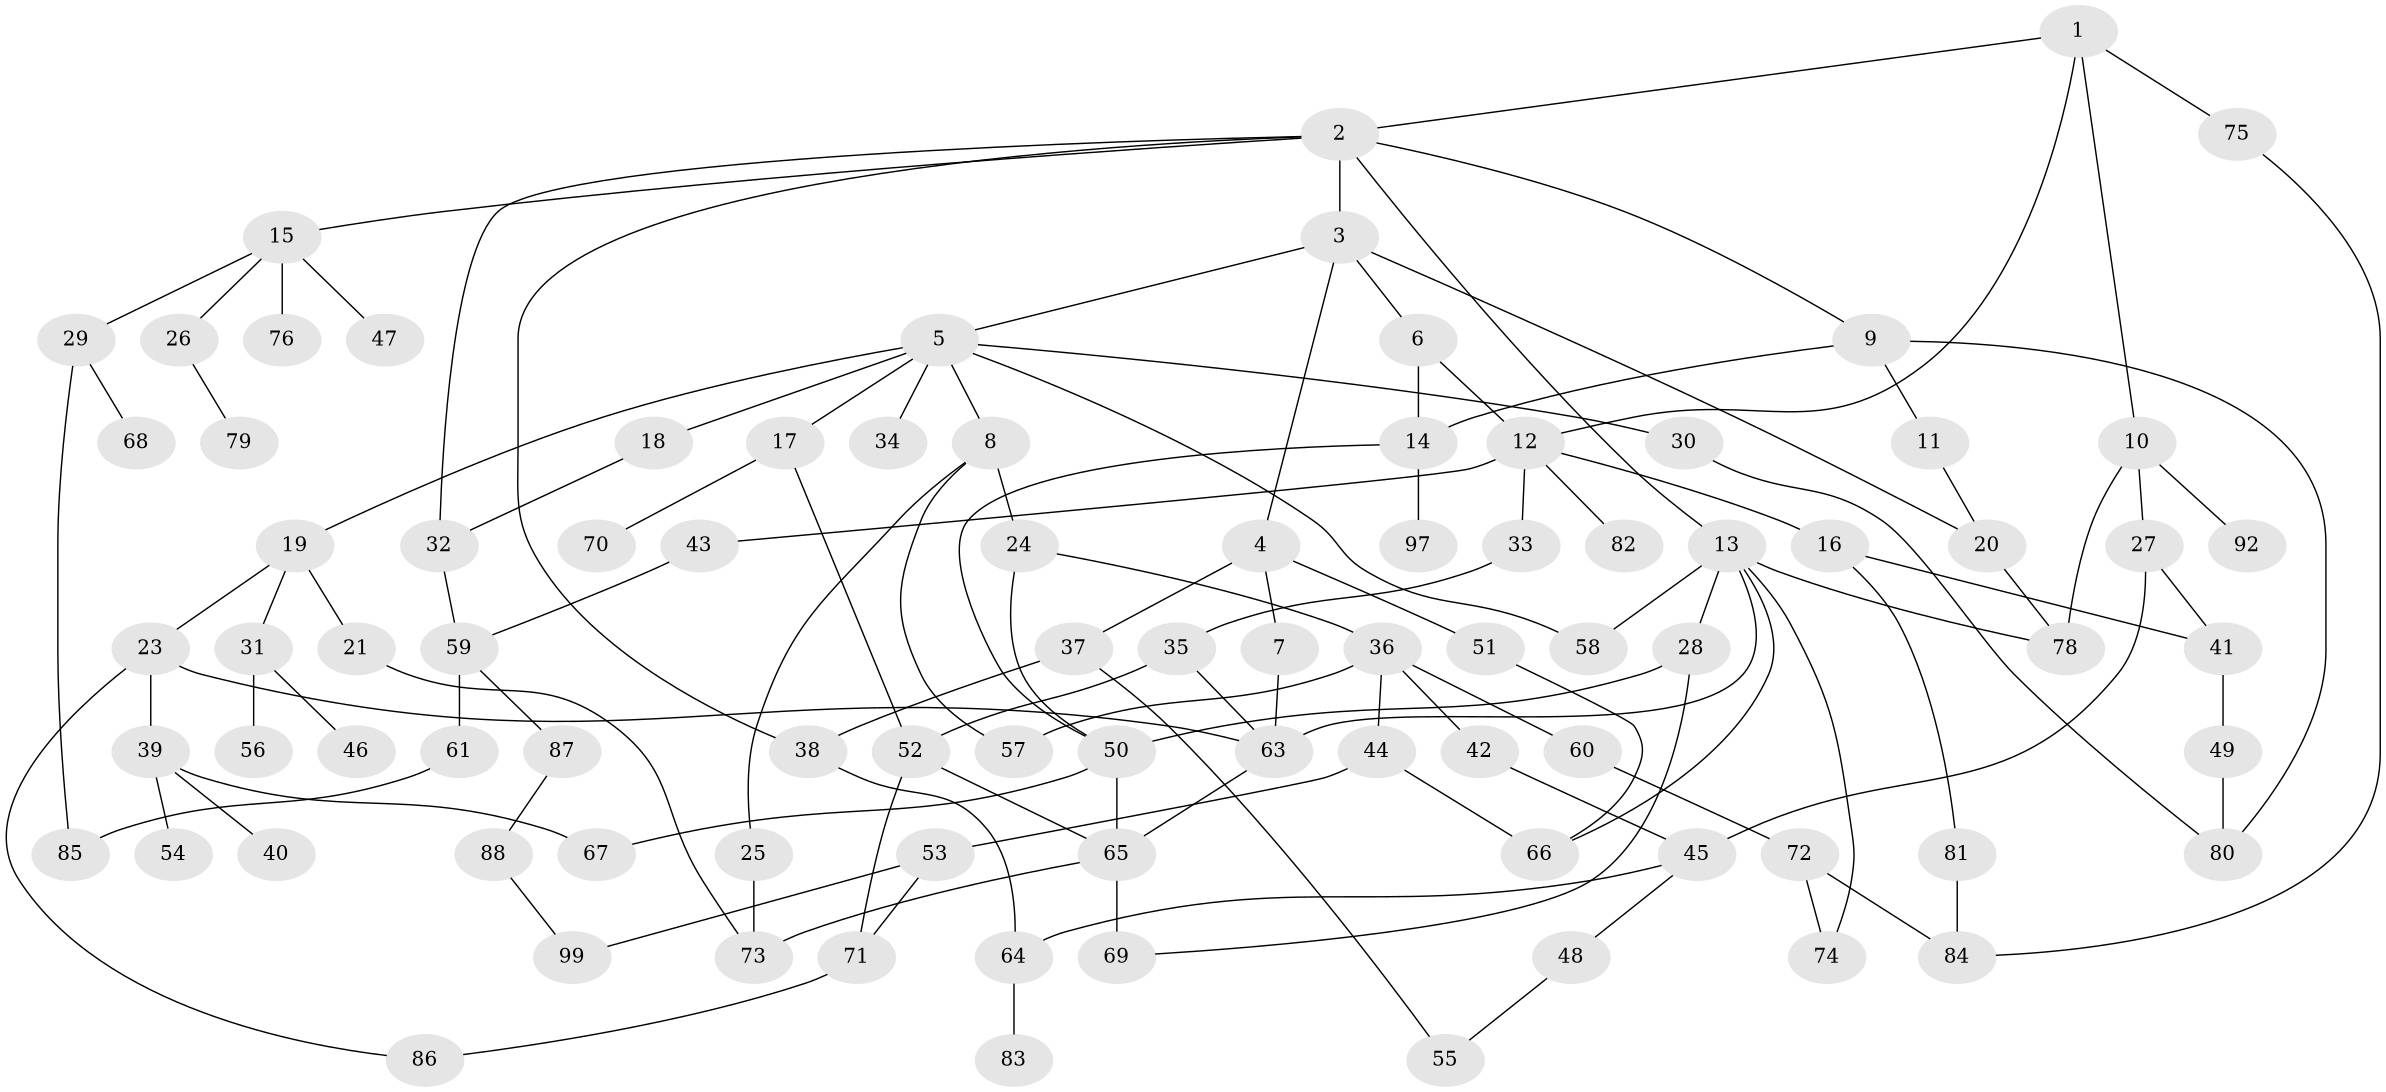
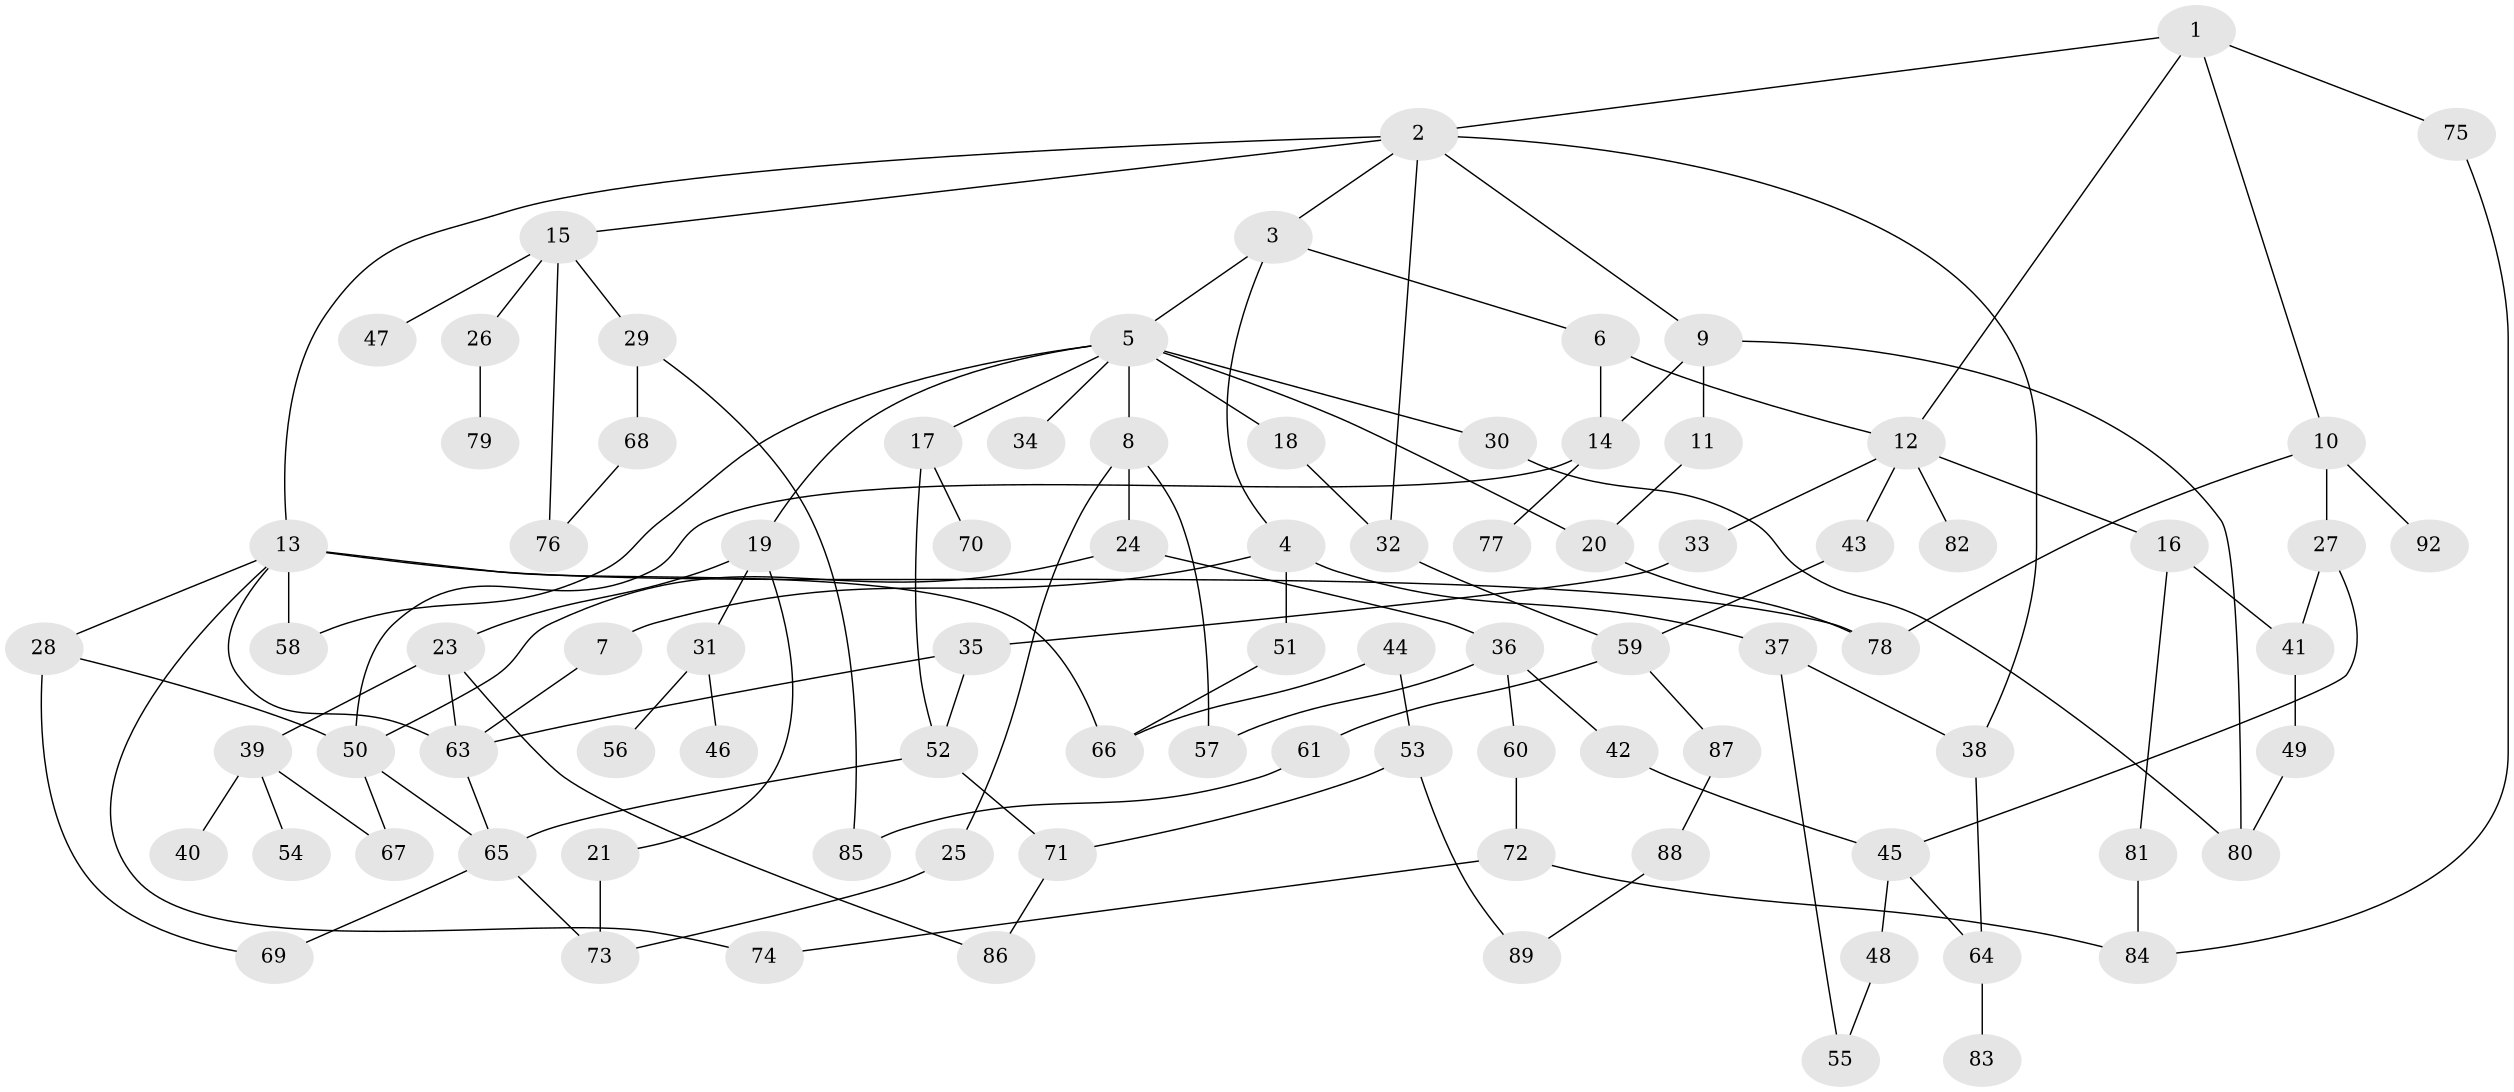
(1667, 385) -> (1368, 431)
none -> (593, 495)
(1418, 546) -> (1492, 546)
(1380, 700) -> none
(572, 958) -> (1522, 958)
